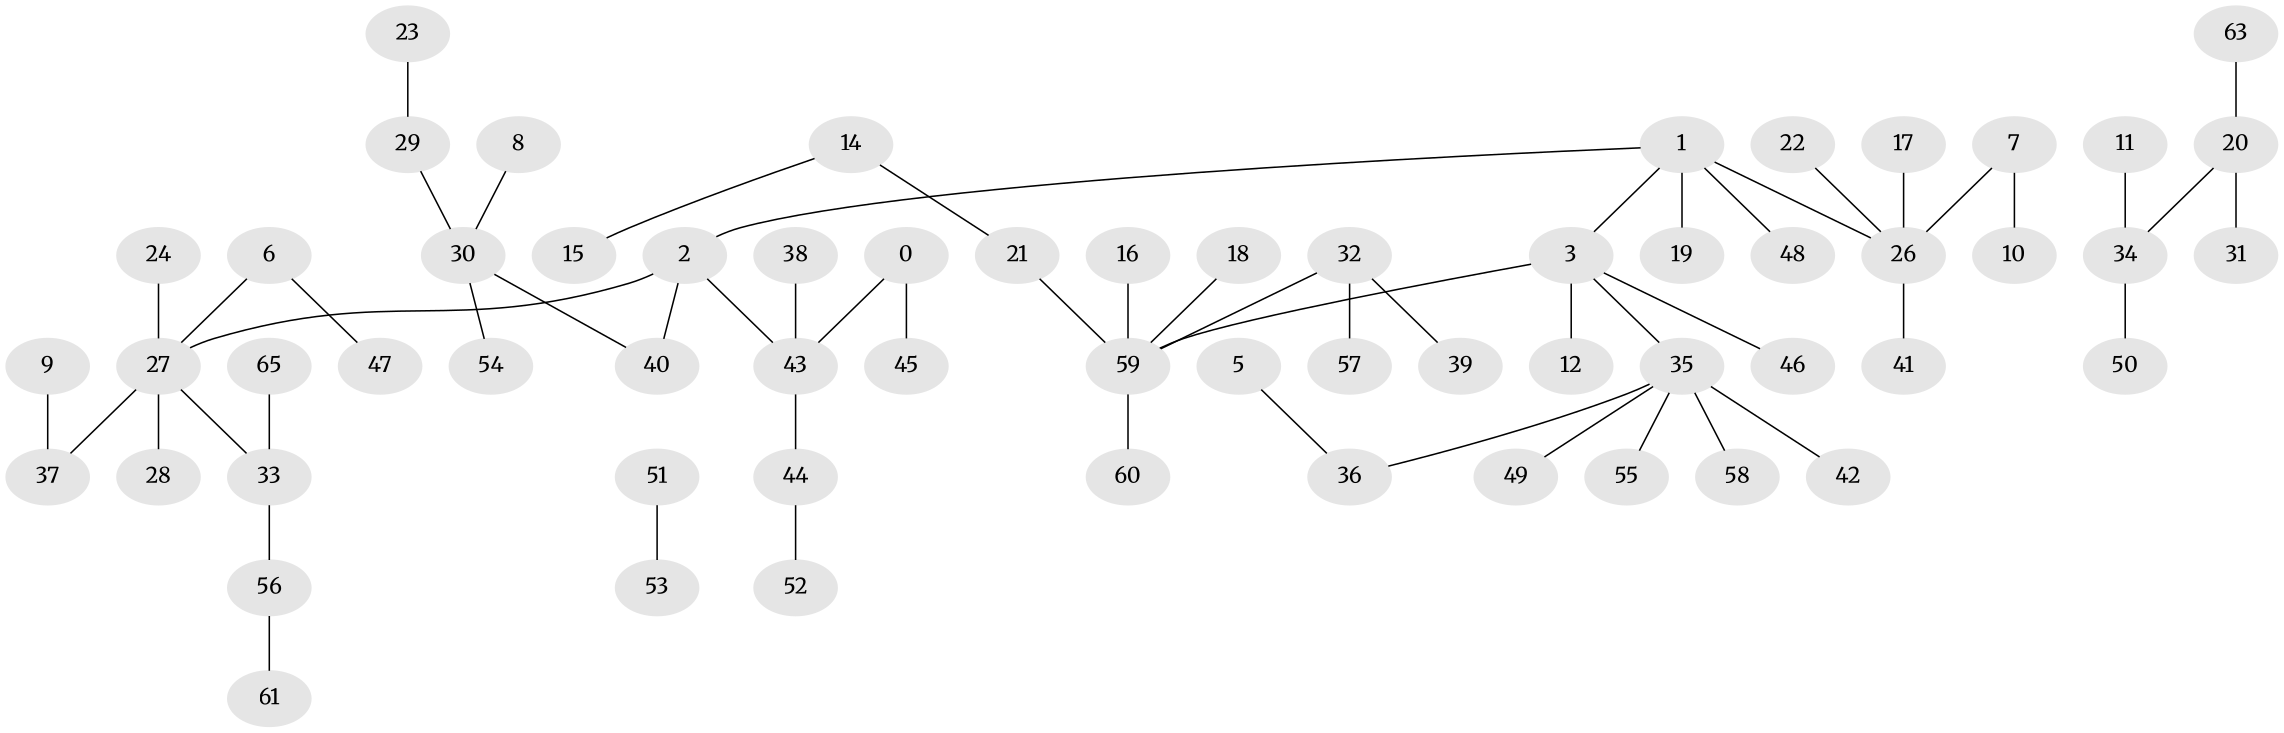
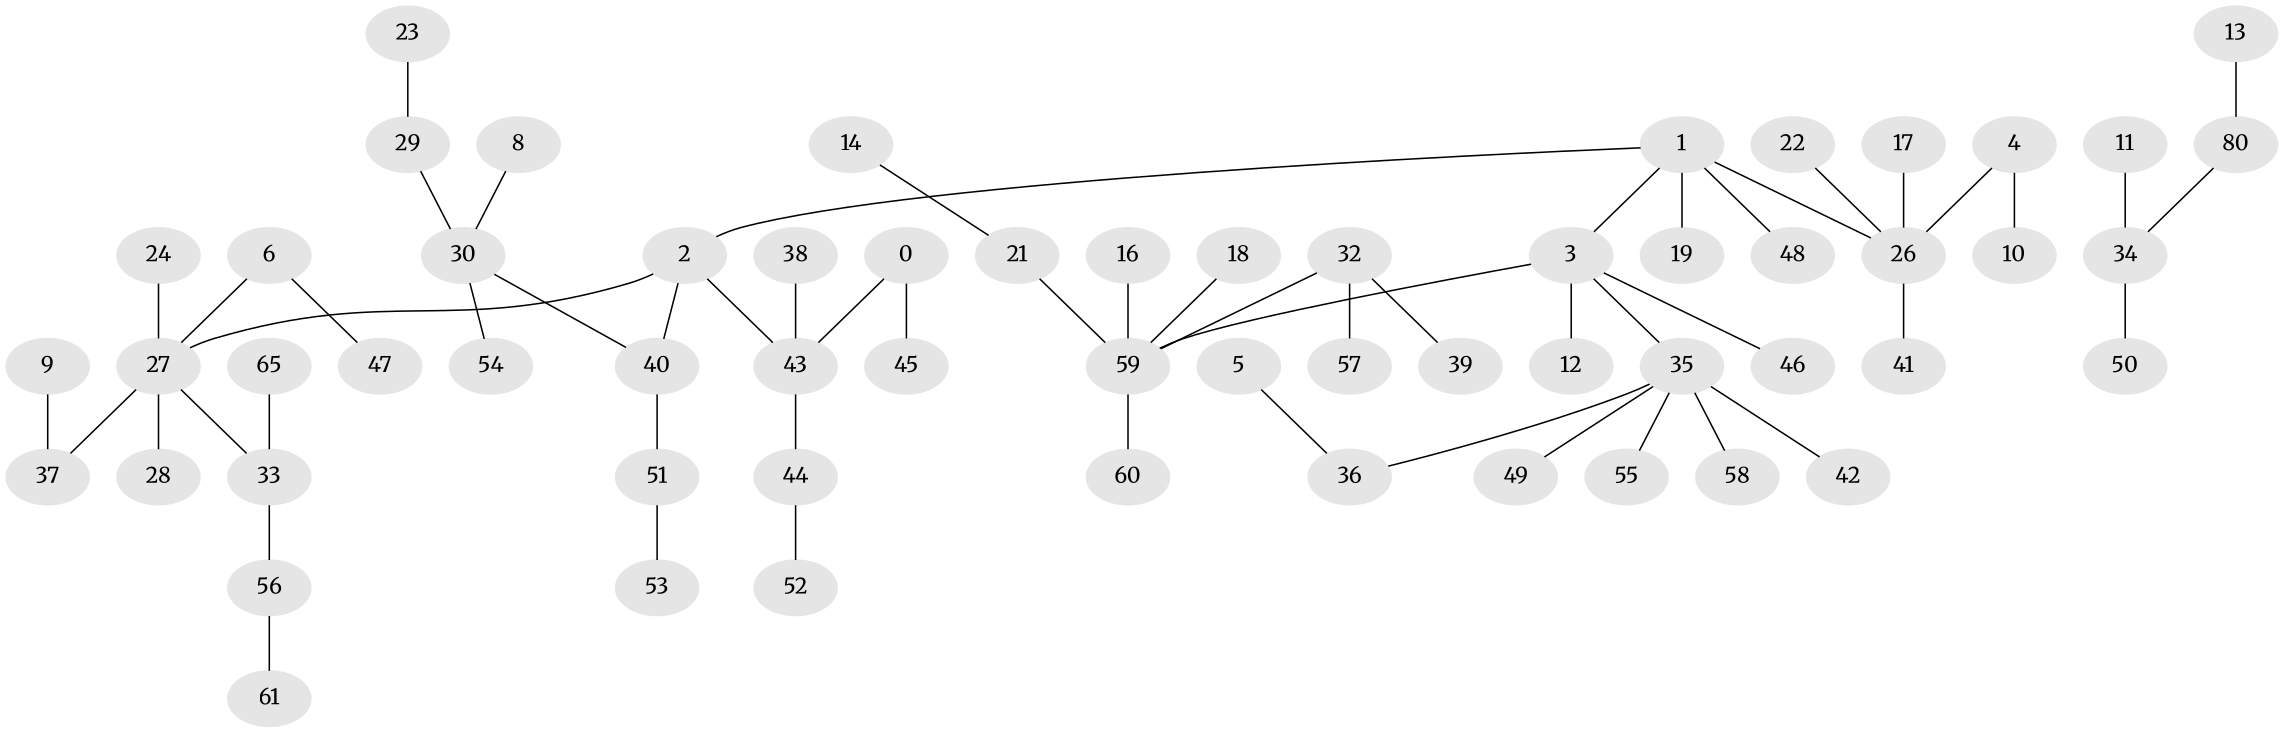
(2236, 34) -> (2236, 34)
(2014, 145) -> (2014, 145)
(2236, 145) -> (2236, 145)
(574, 255) -> none
(2236, 255) -> none
none -> (657, 422)
